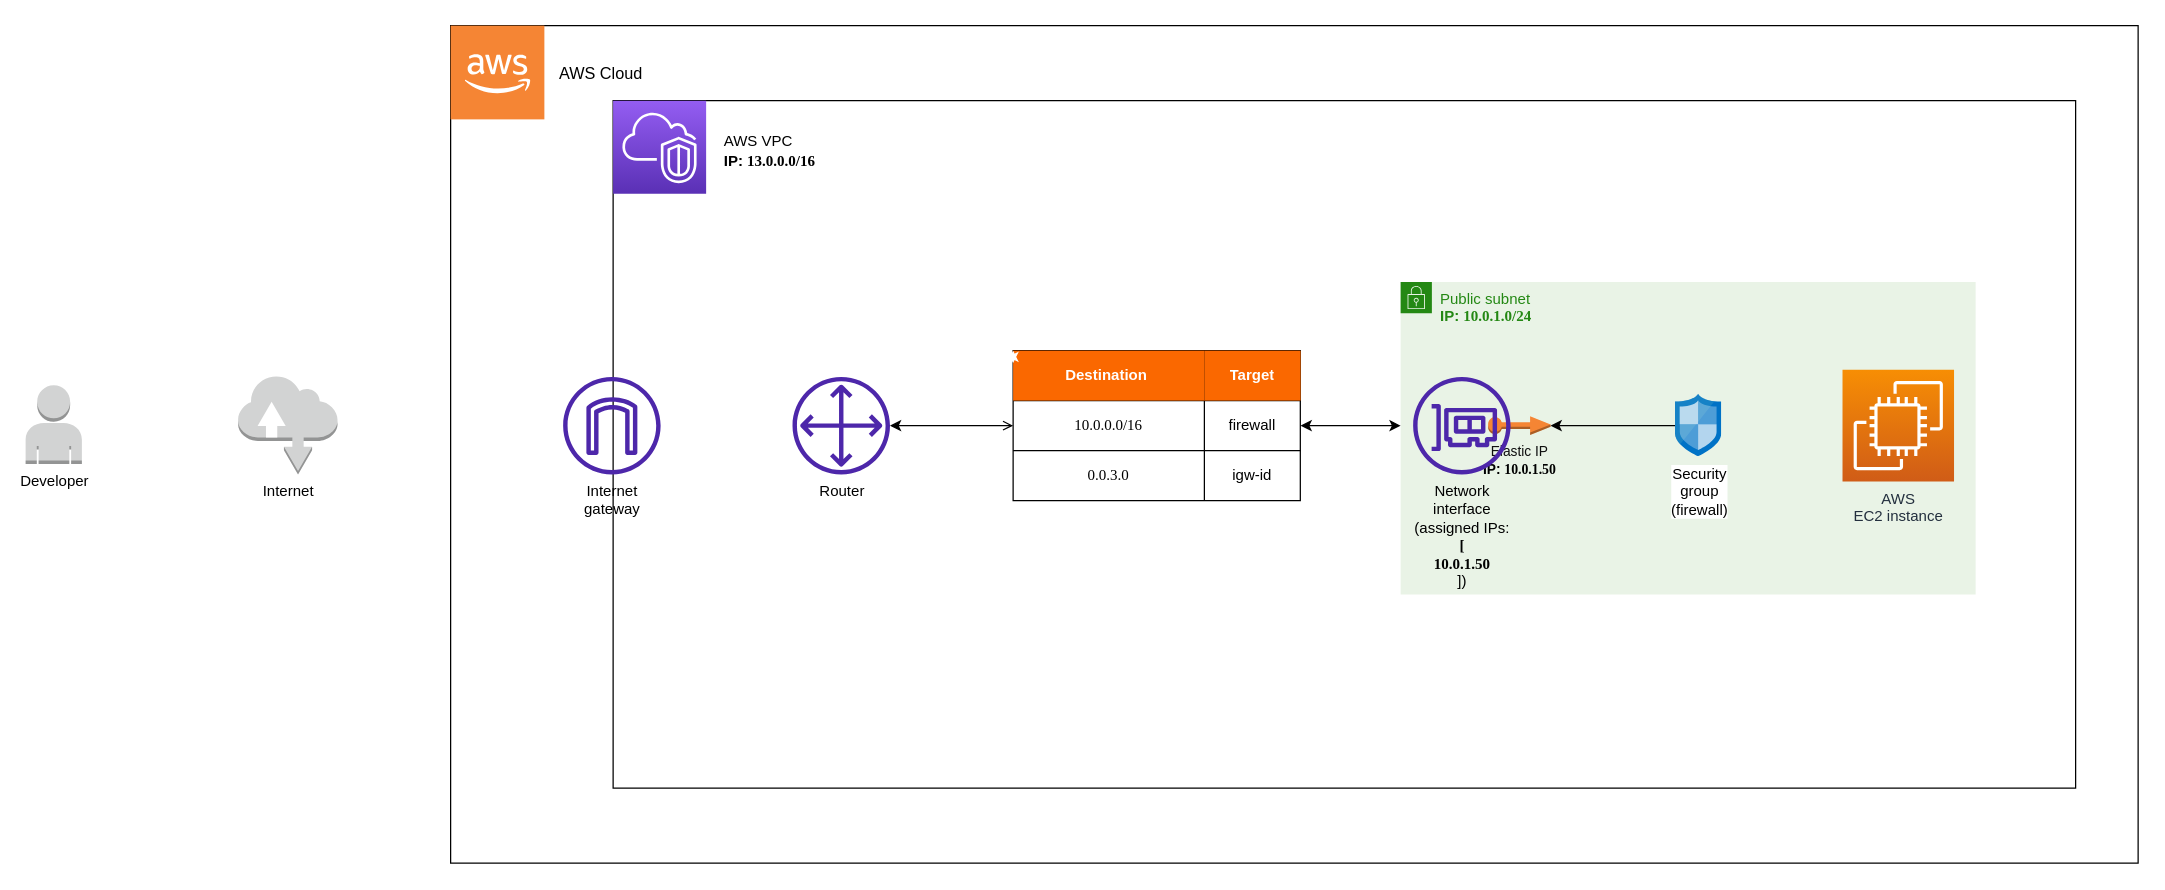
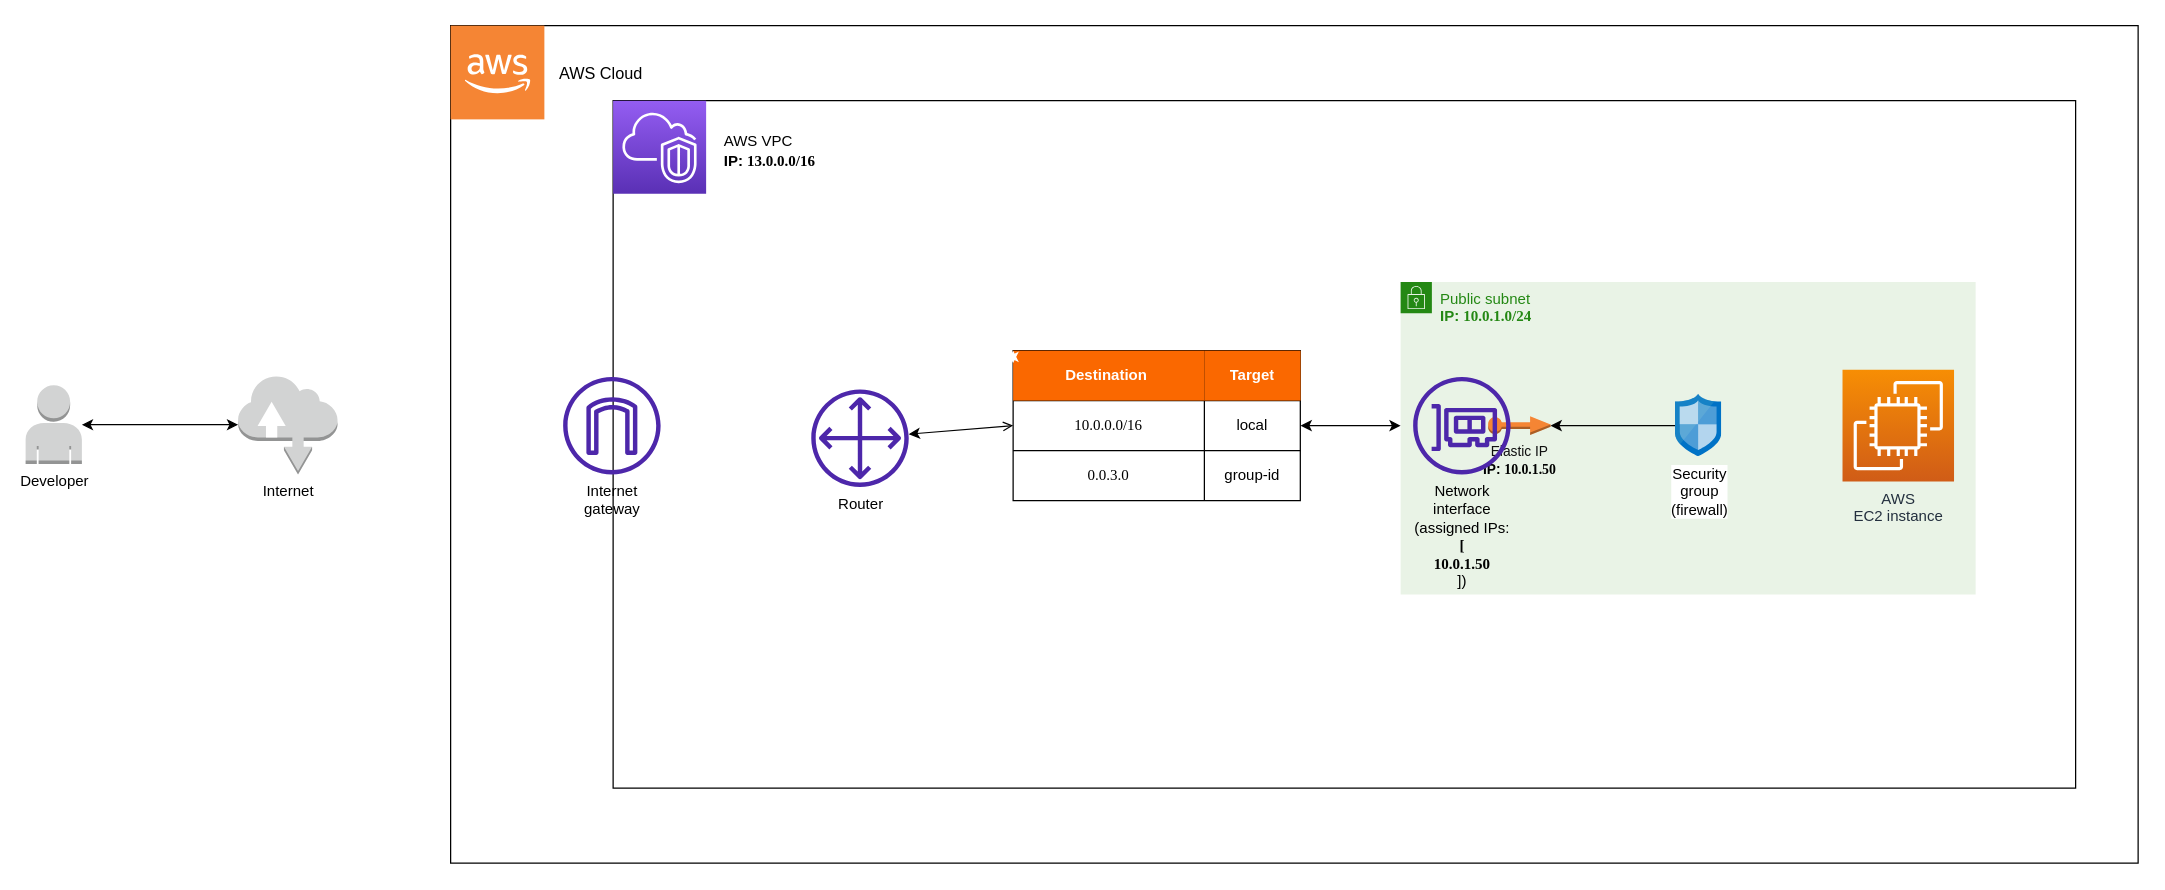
none -> (160, 425)
(841, 426) -> (860, 438)
(1253, 426) -> (1253, 426)
(1253, 476) -> (1253, 476)
